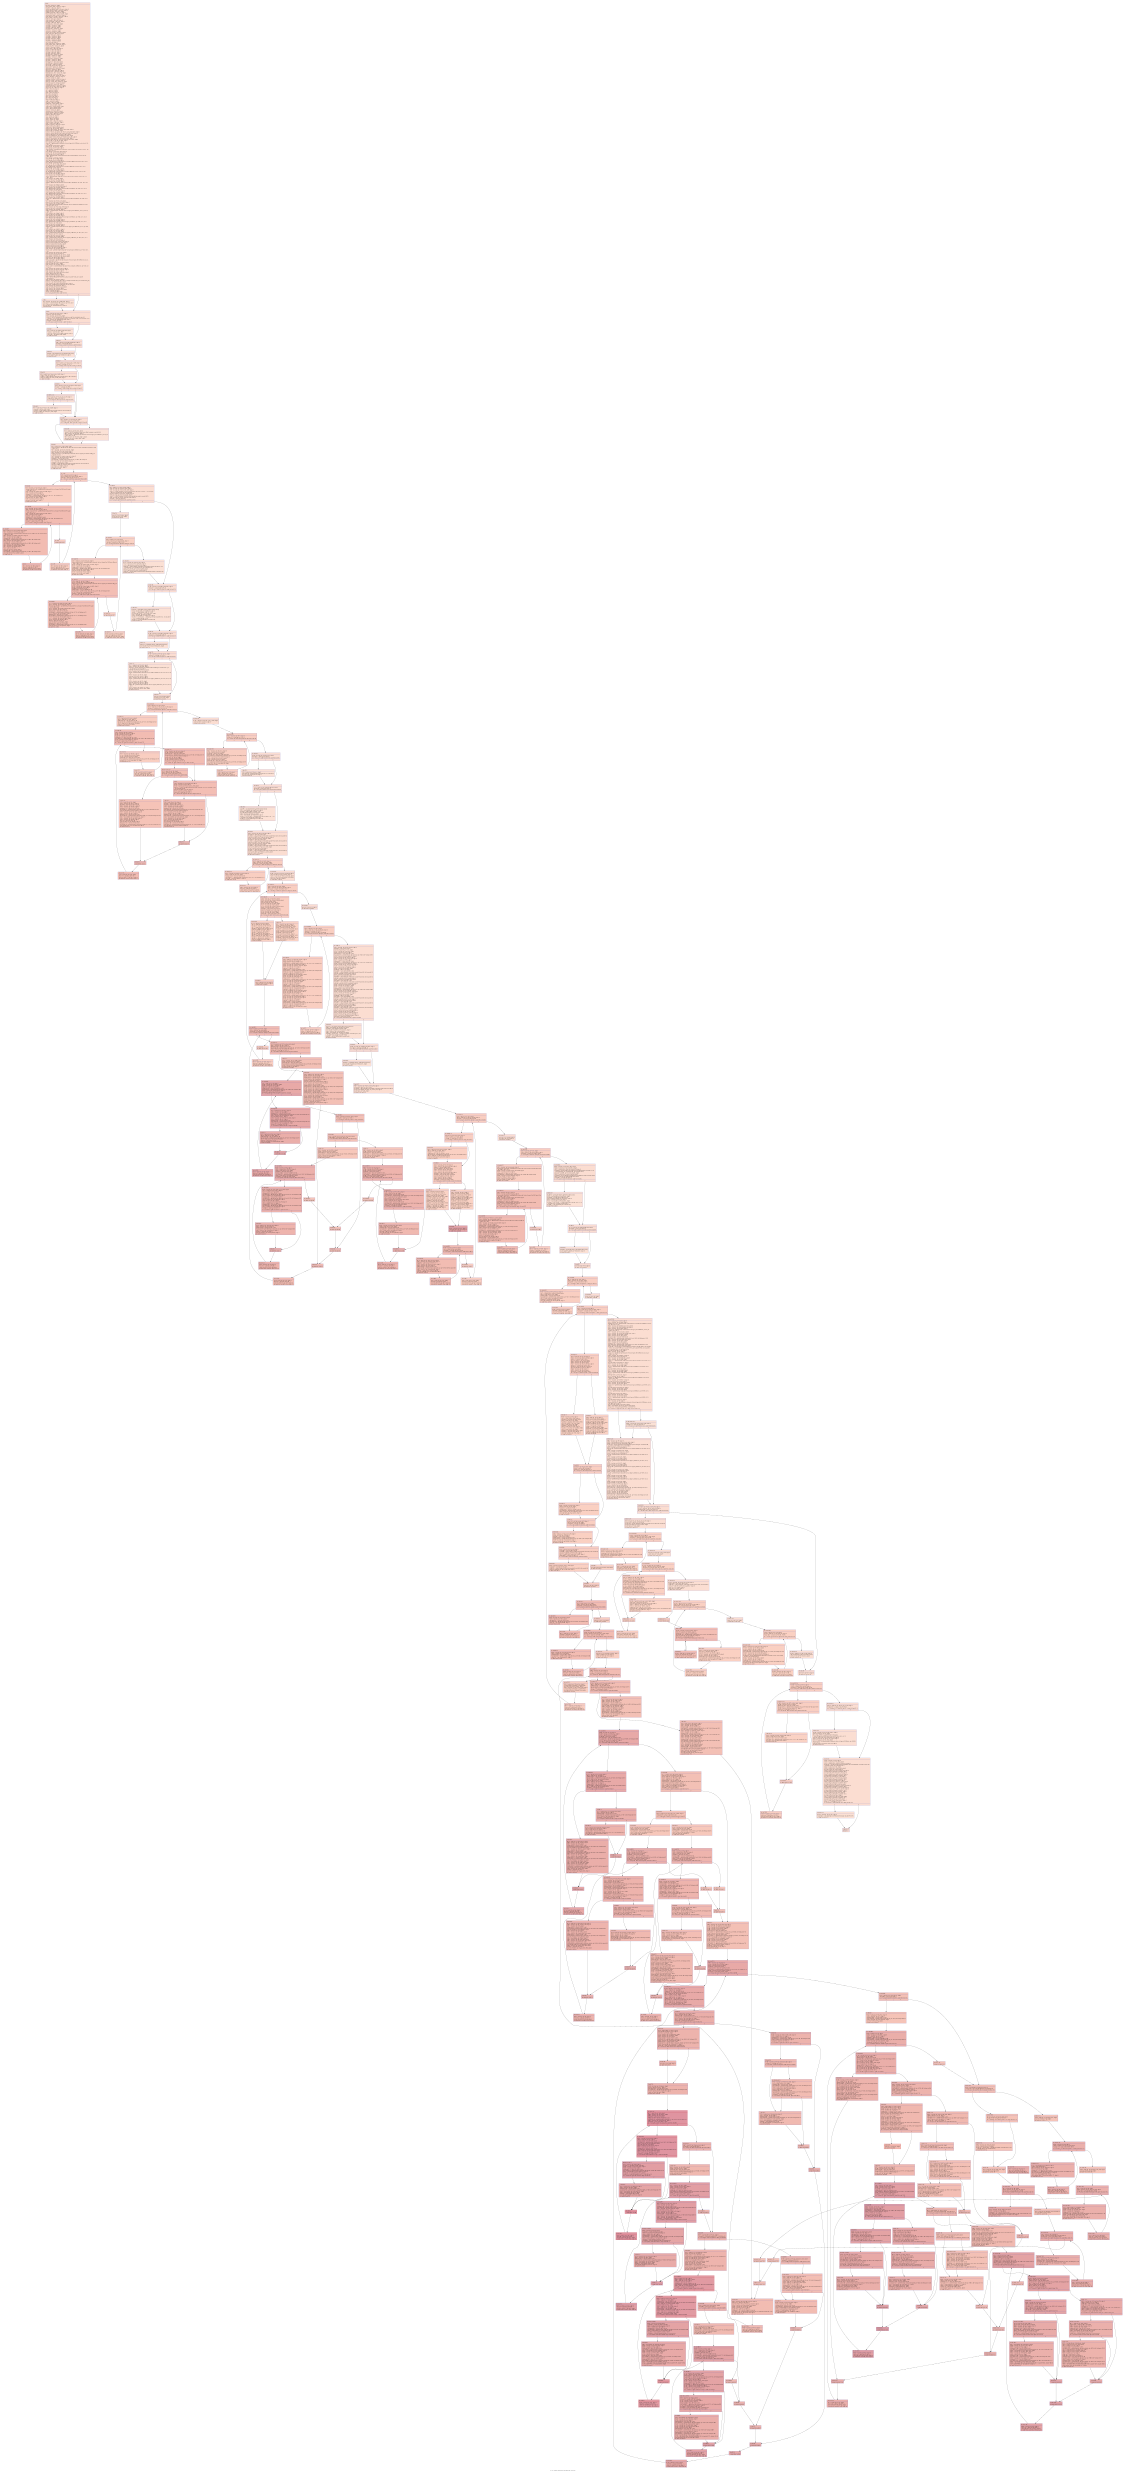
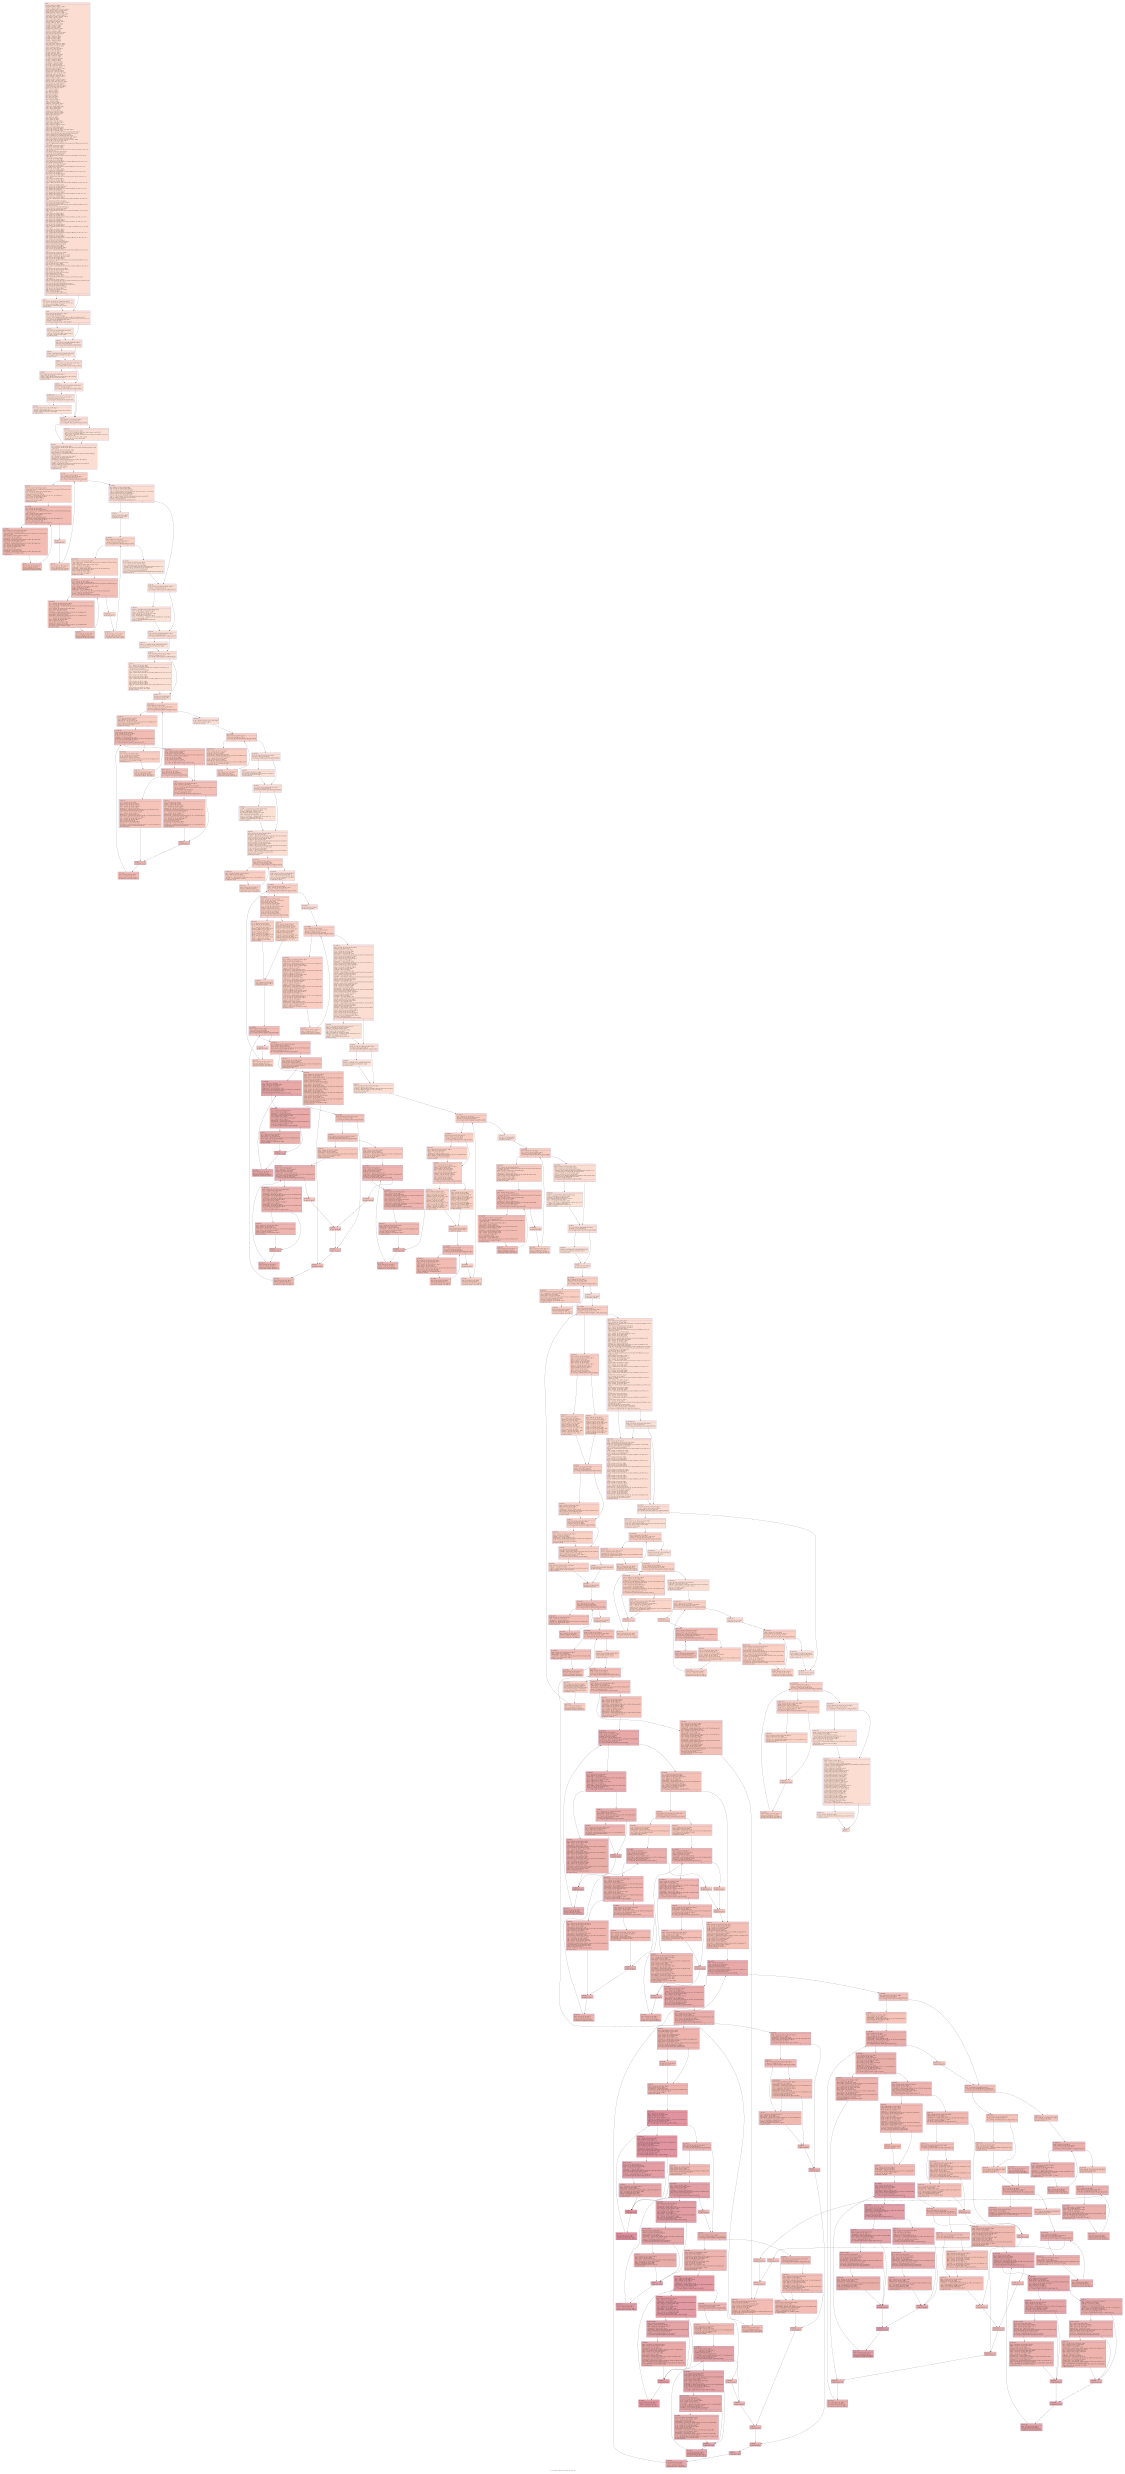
(458, 1229) -> (458, 1229)
